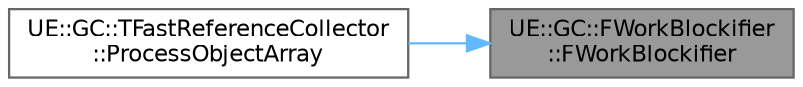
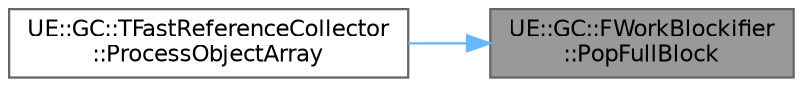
(642, 43) -> (642, 43)
